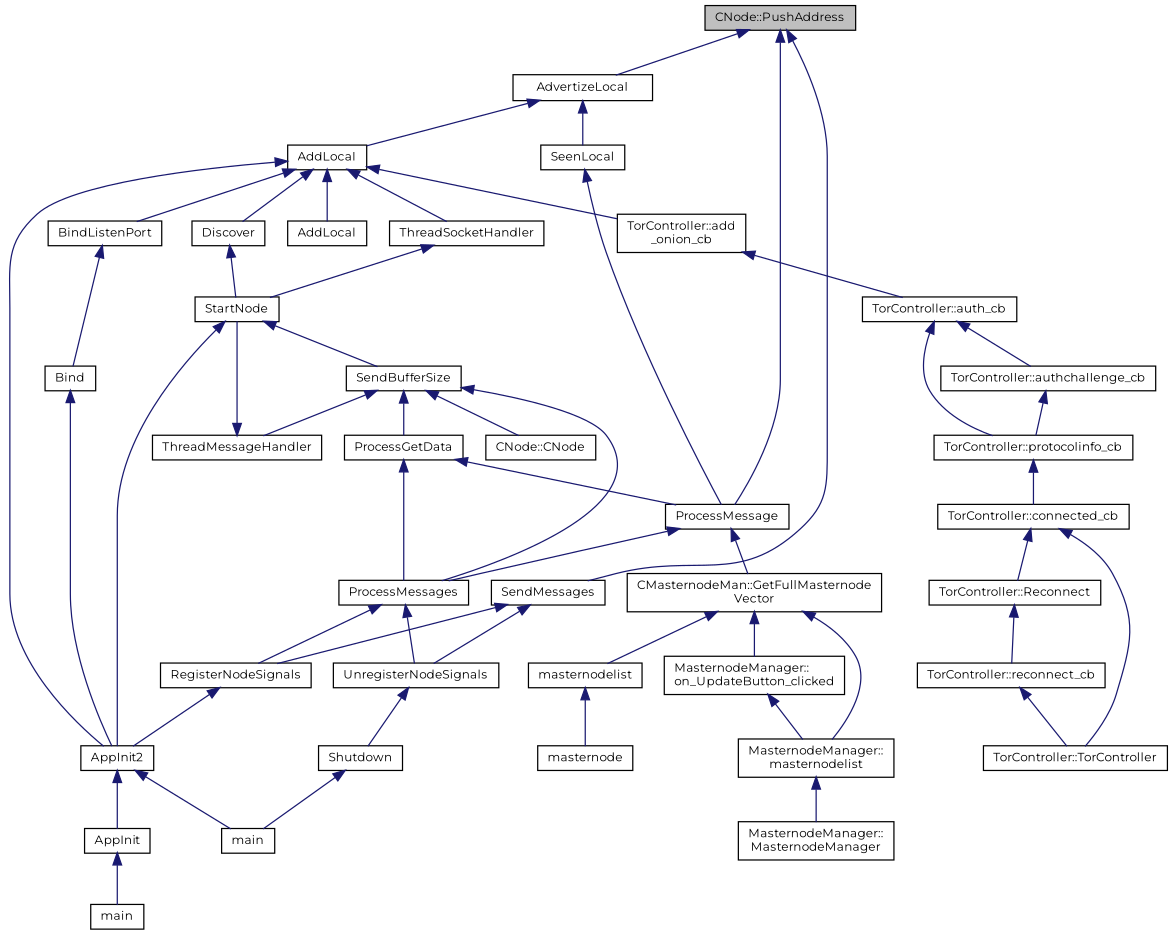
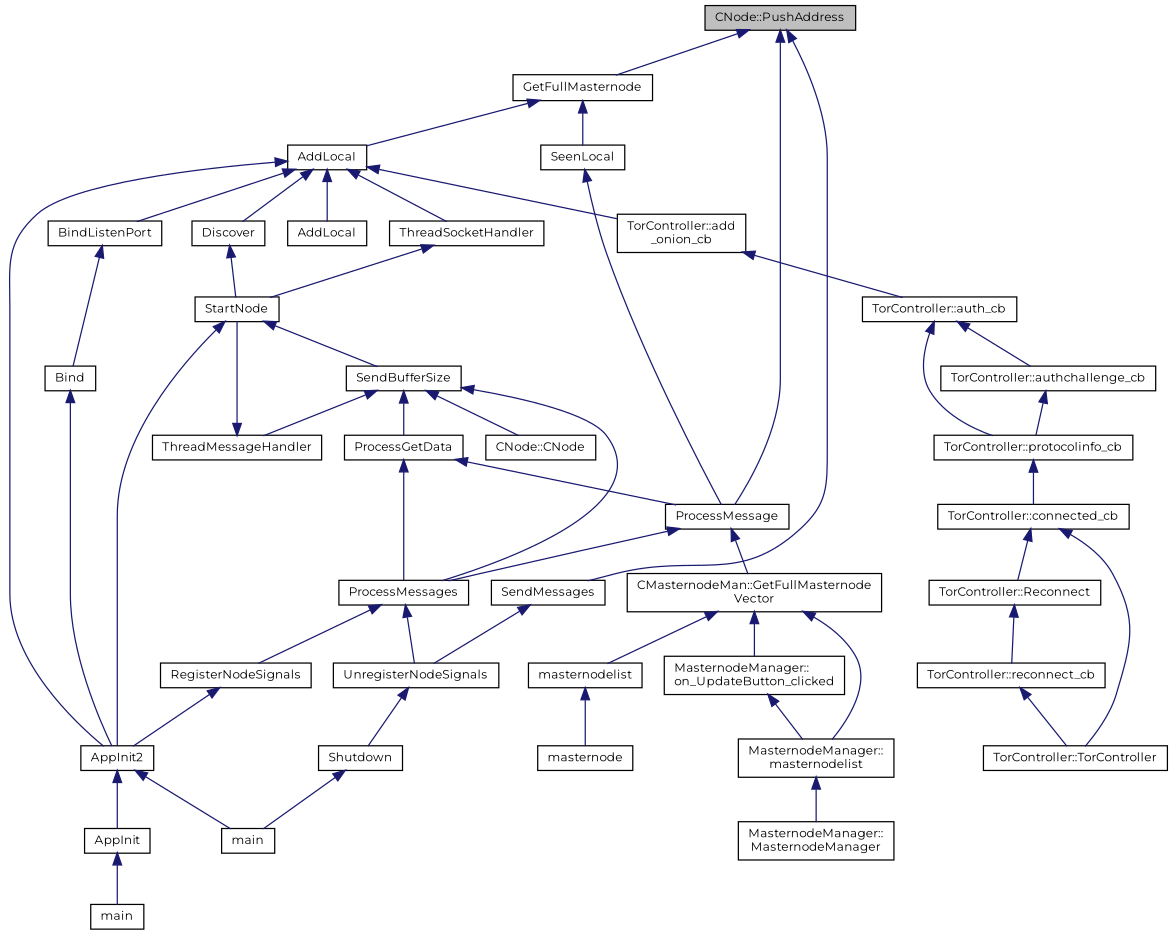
(583, 88) -> (583, 88)
(386, 636) -> none
